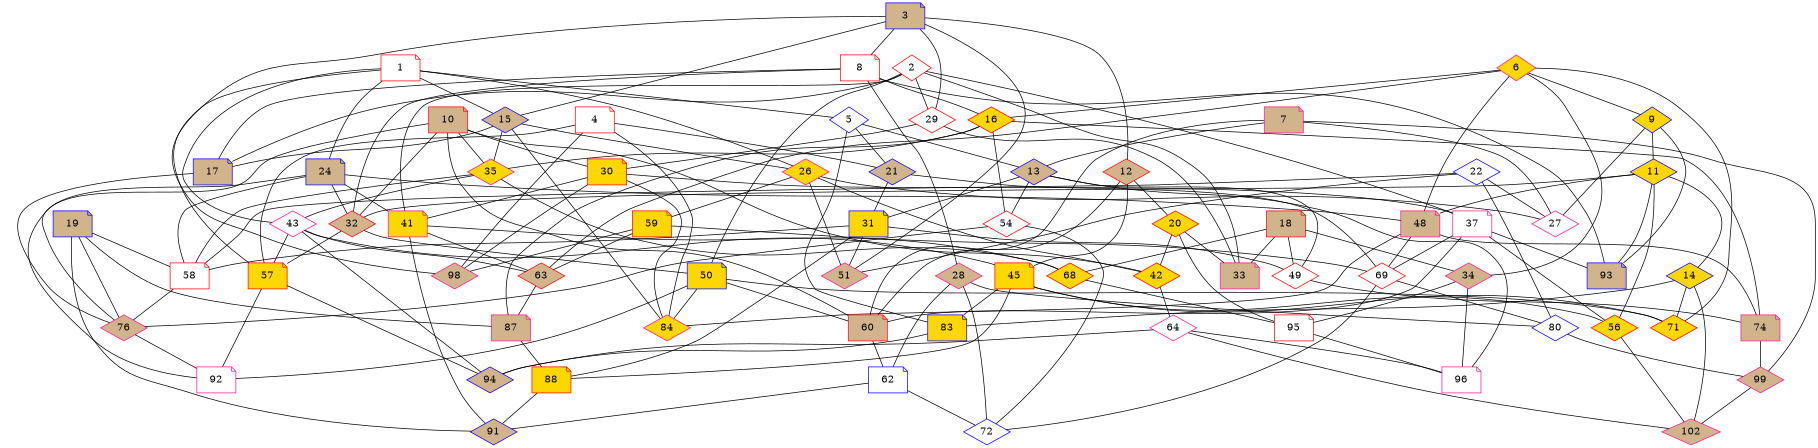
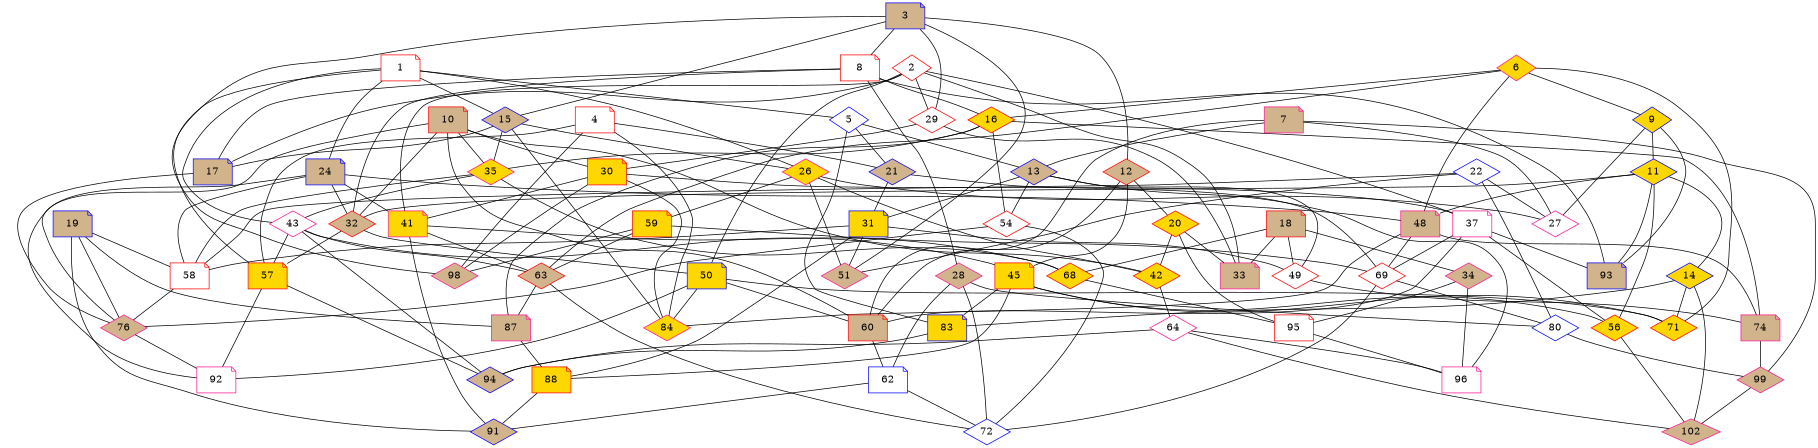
(1601, 196) -> none
none -> (750, 381)
